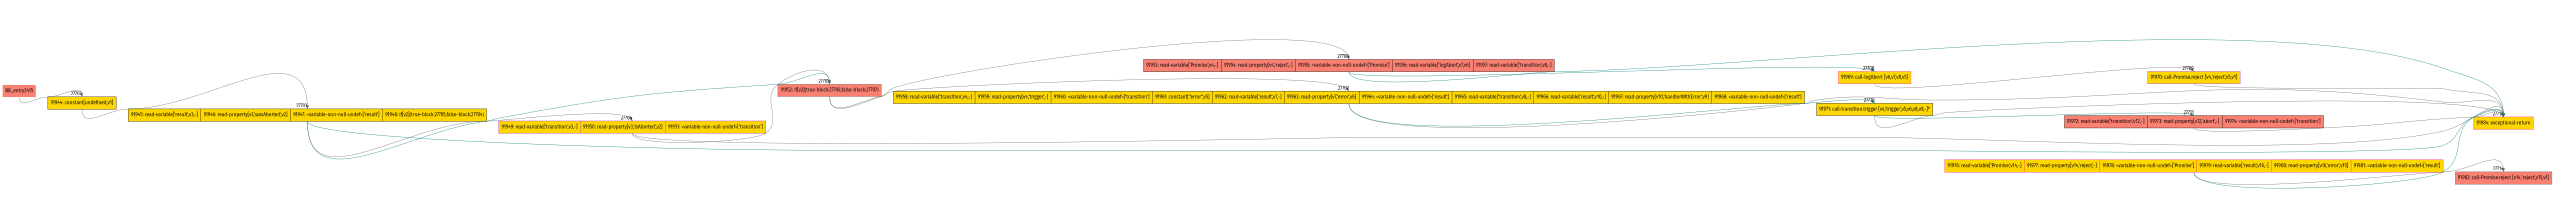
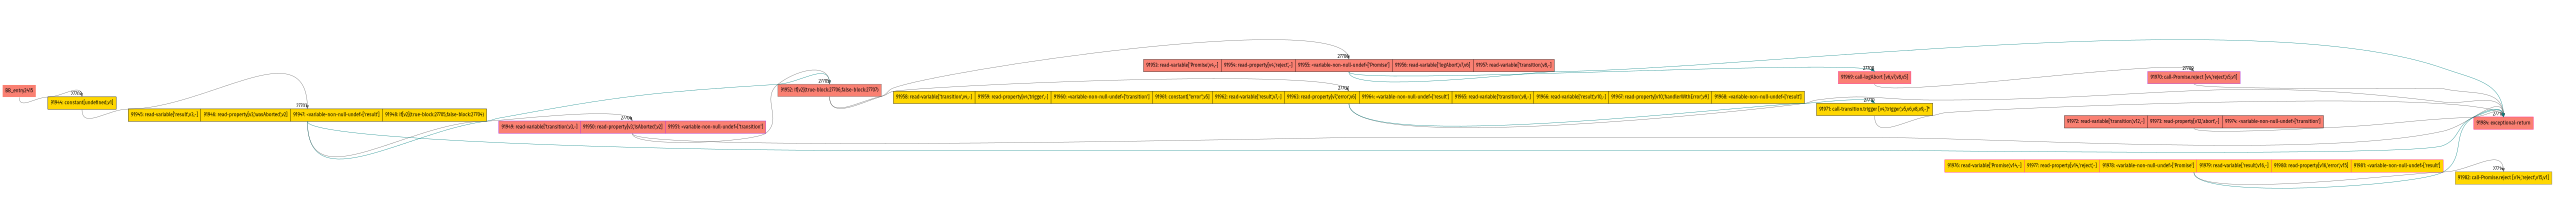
(1875, 78) -> (1875, 78)
(2194, 78) -> (2194, 78)
(2033, 116) -> none
(2504, 123) -> (2504, 123)
(632, 127) -> (632, 127)
(2504, 178) -> (2504, 178)
